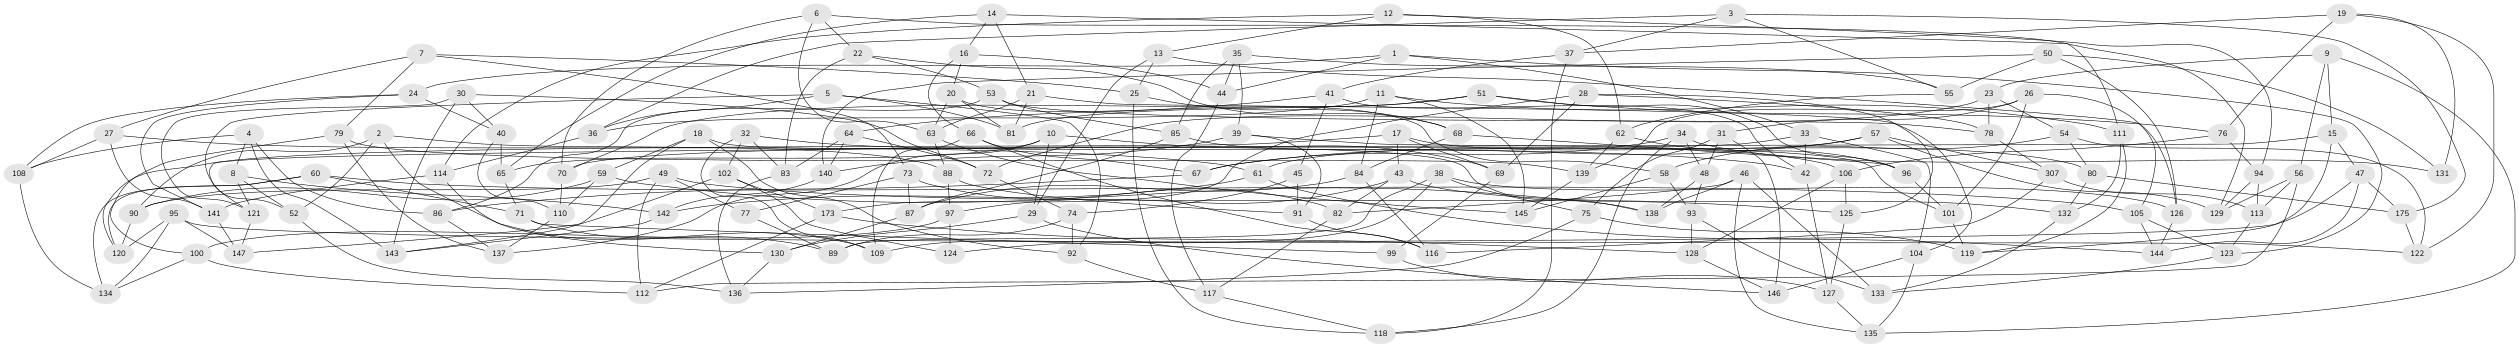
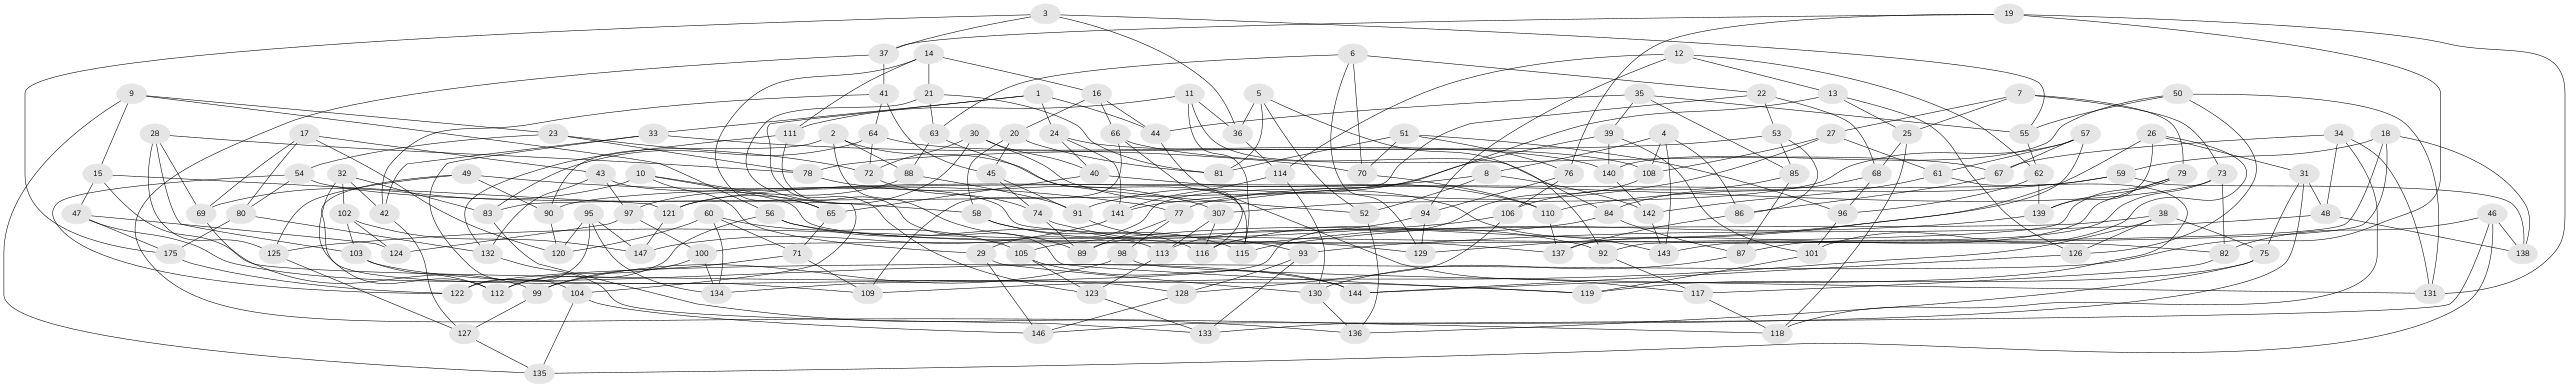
(941, 114) -> (1003, 154)
(828, 214) -> (356, 254)
(1521, 214) -> (1242, 254)
none -> (1122, 254)
